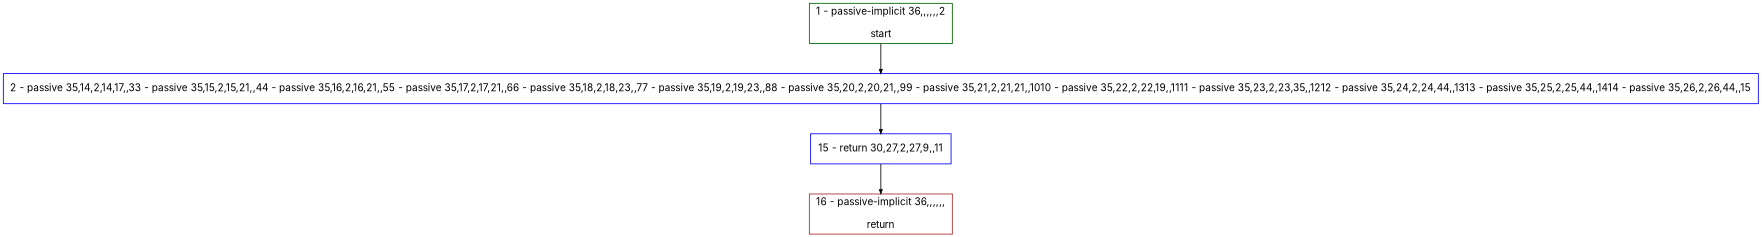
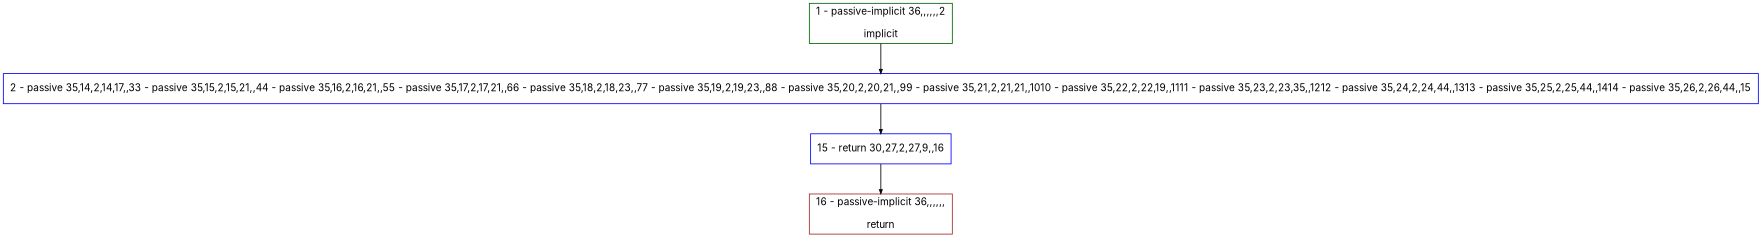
(881, 23) -> (881, 23)
(881, 149) -> (881, 149)
